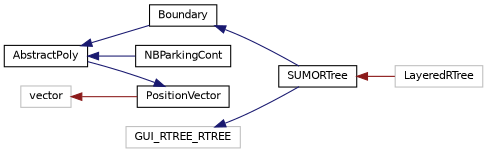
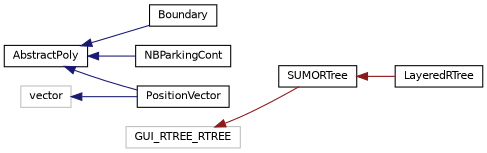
(263, 47) -> none
(122, 71) -> (106, 81)
(439, 76) -> (439, 76)
(110, 97) -> (110, 97)
(263, 106) -> (263, 106)
